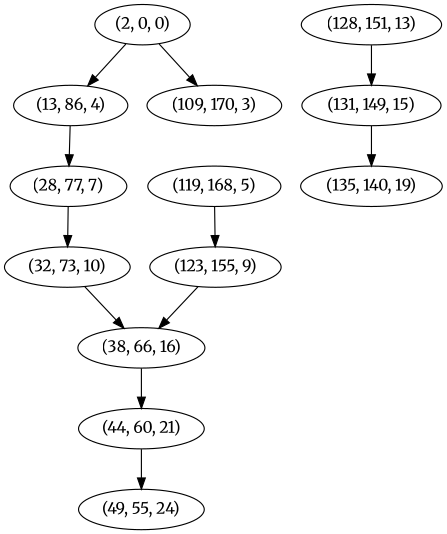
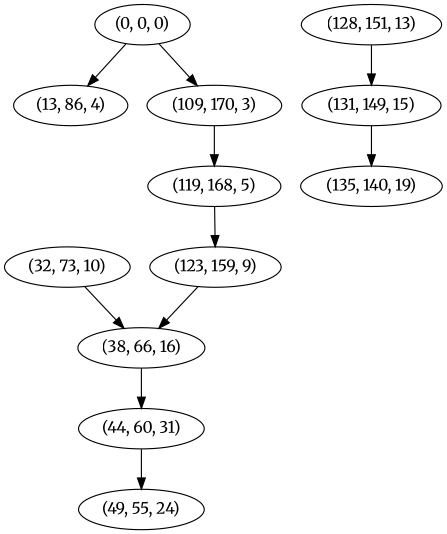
(143, 25) -> (143, 25)
none -> (214, 140)
(68, 186) -> none
(215, 267) -> (215, 267)
(141, 429) -> (141, 429)
